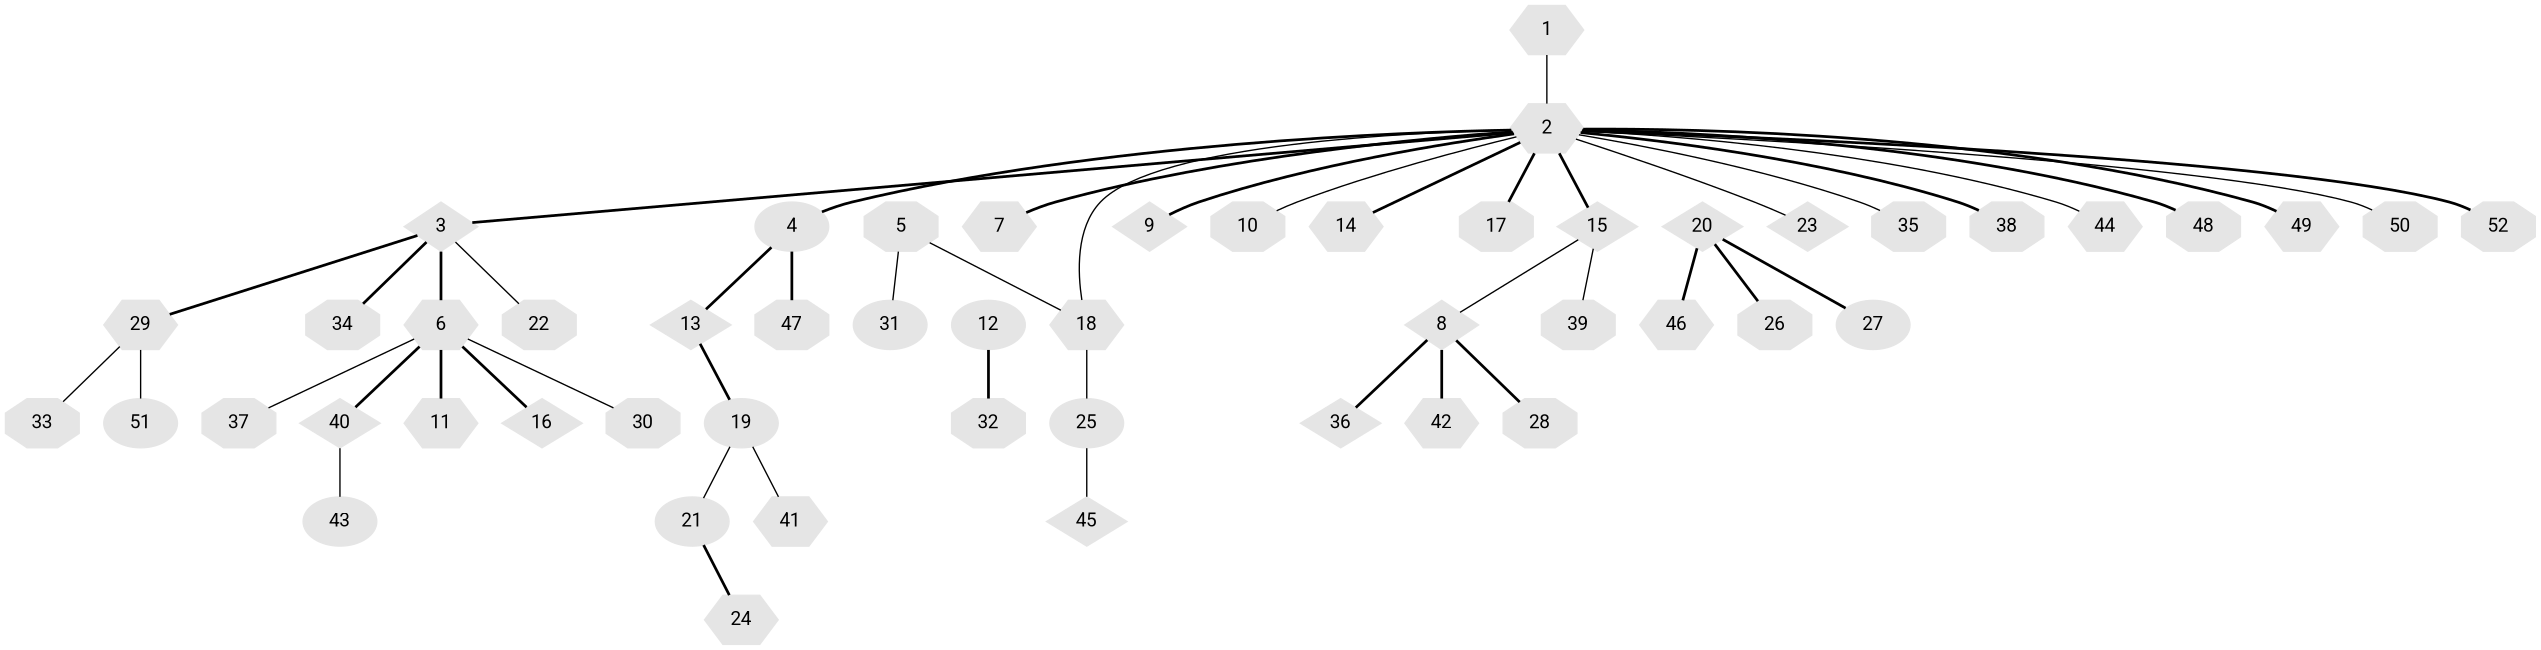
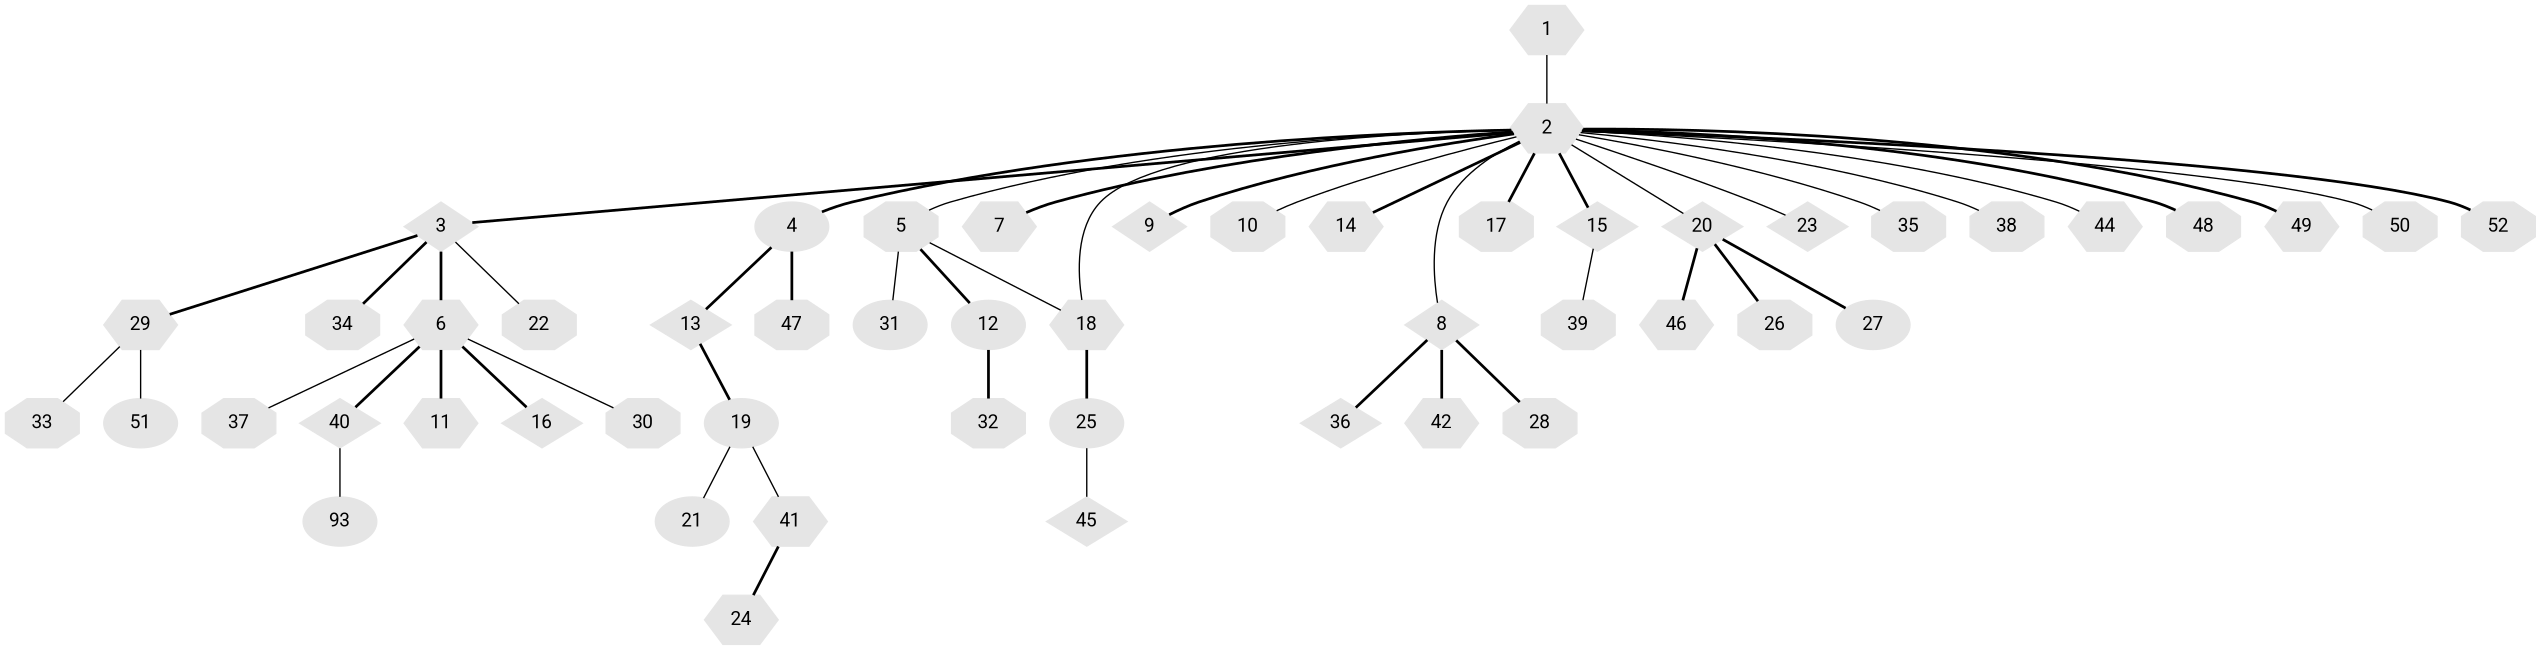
none -> (1217, 151)
(1782, 160) -> (1782, 160)
none -> (1627, 179)
none -> (945, 276)
(1519, 276) -> (1446, 205)
(1087, 374) -> (1087, 374)
(340, 522) -> (340, 522)
(716, 570) -> (766, 571)
